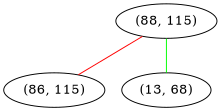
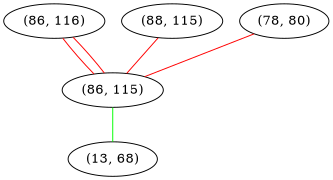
none -> (54, 21)
none -> (284, 21)
(166, 56) -> (113, 125)
